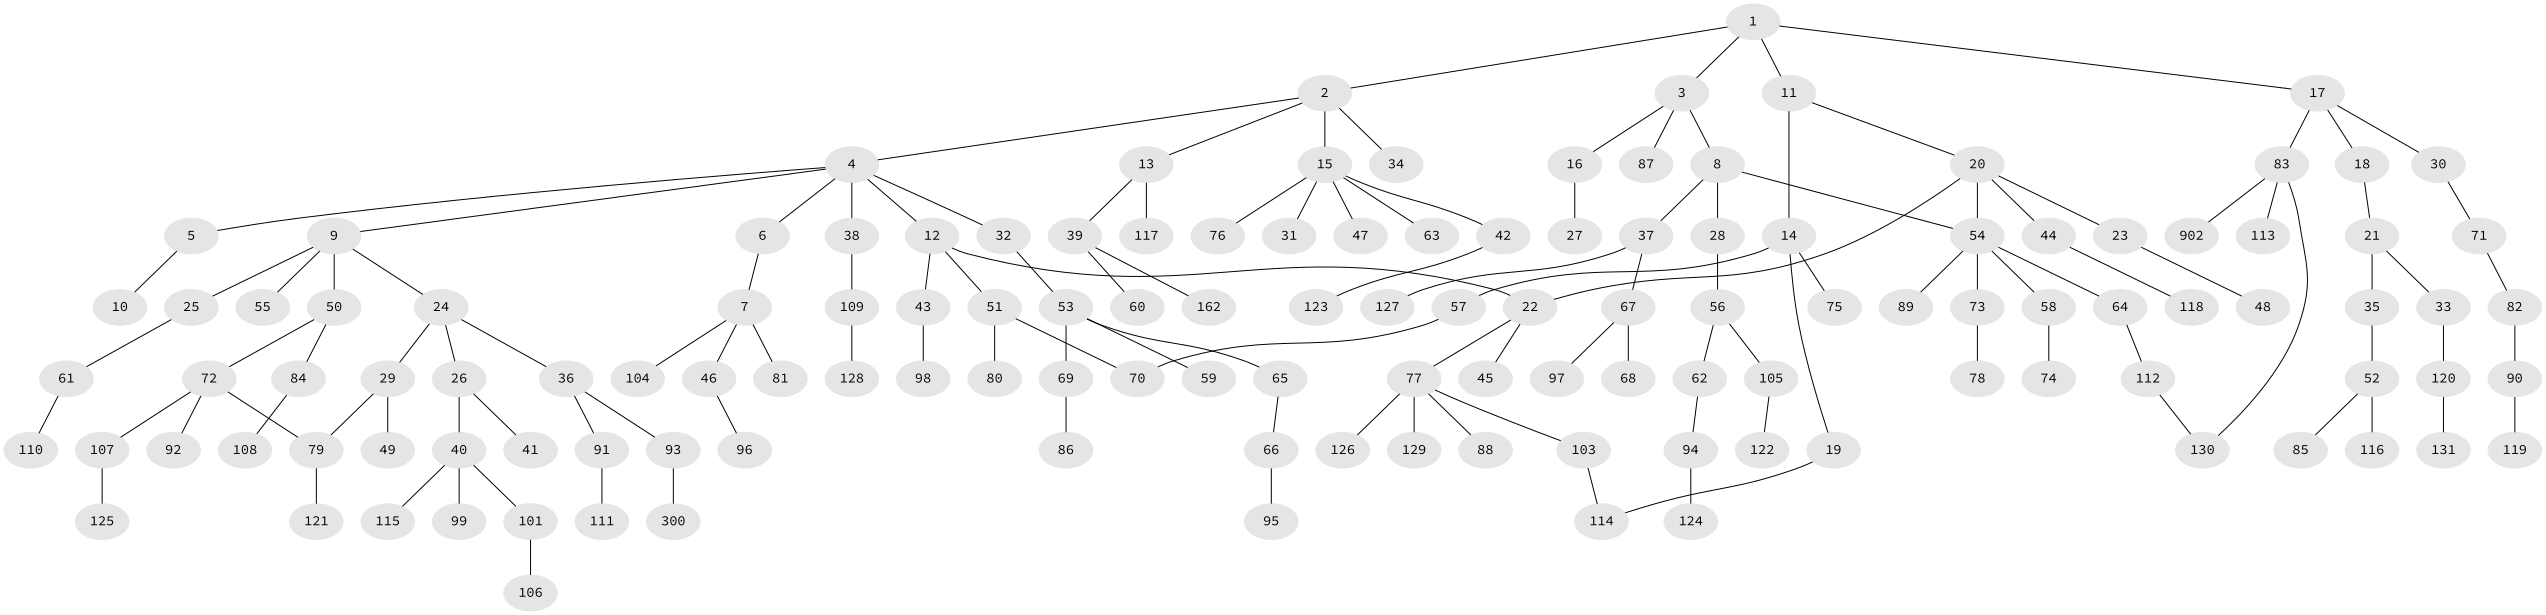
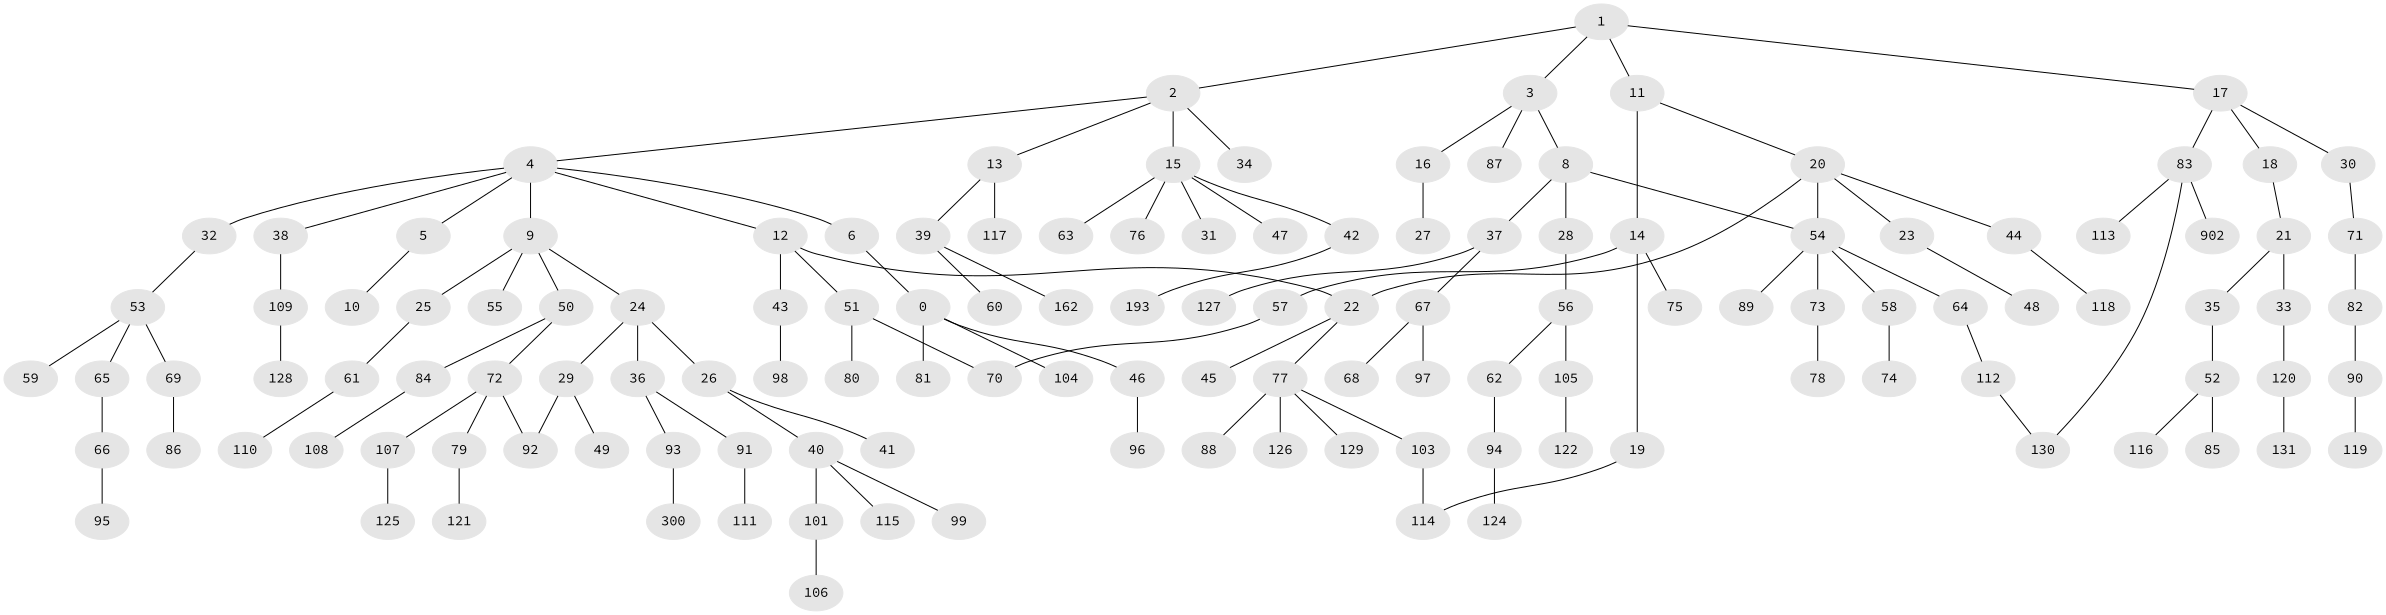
(745, 307) -> (923, 307)
(1316, 307) -> (1137, 307)
(352, 414) -> (548, 415)
